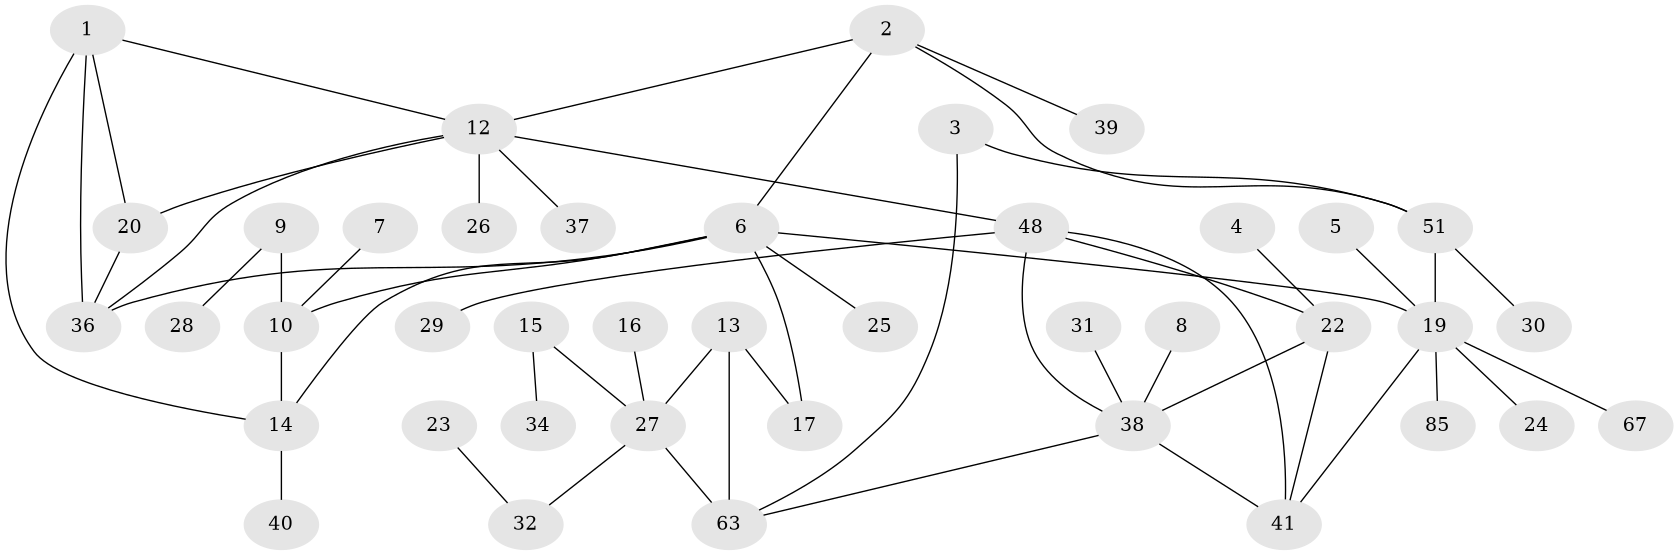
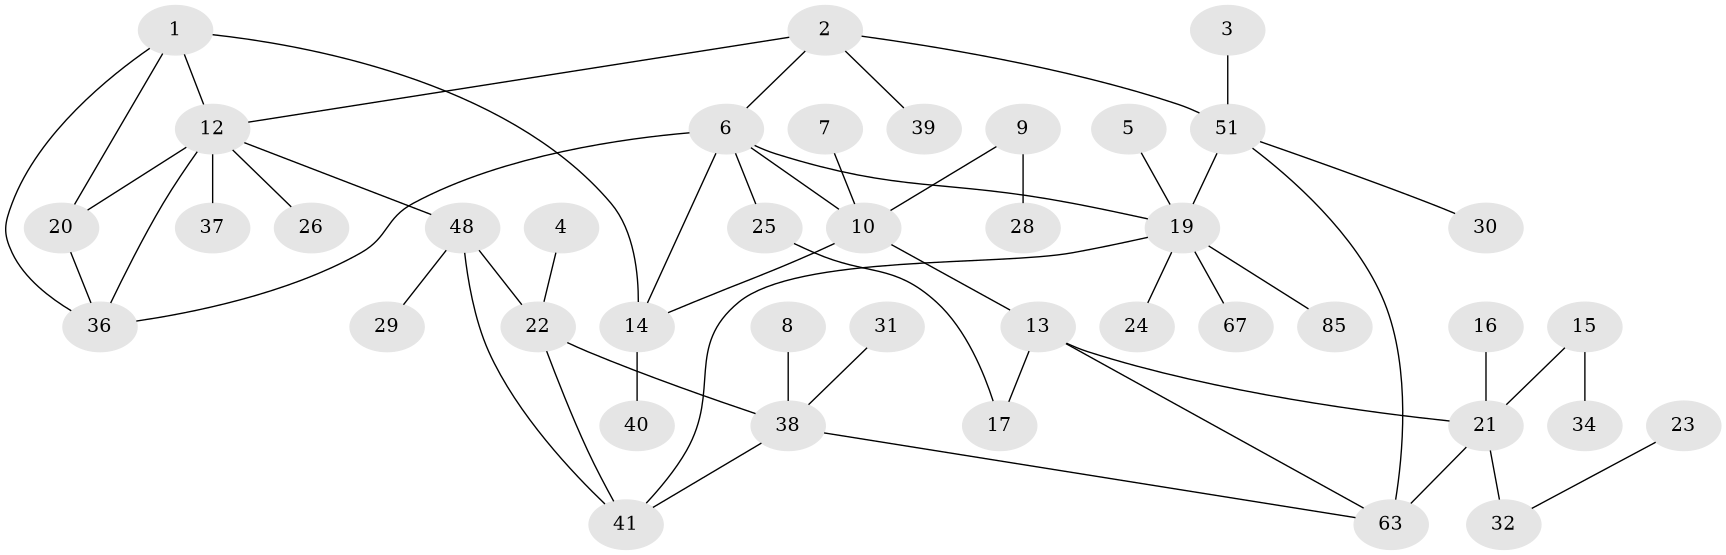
none -> (951, 277)
(785, 324) -> (921, 289)
(1032, 347) -> none
(922, 369) -> (1383, 300)
(648, 426) -> (1486, 426)
